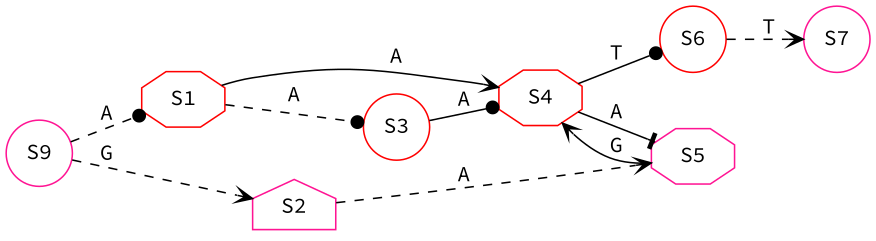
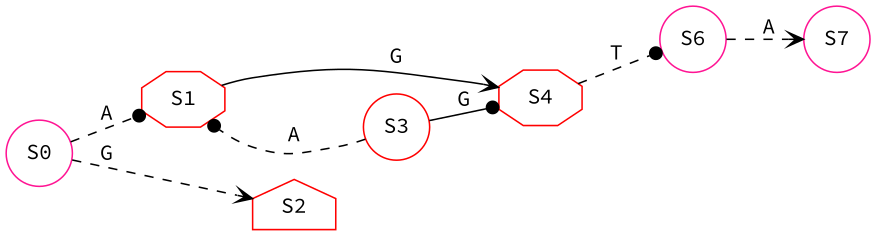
(769, 28) -> (769, 28)
(693, 39) -> (693, 39)
(397, 57) -> (397, 57)
(614, 70) -> (614, 70)
(464, 100) -> (464, 100)
(288, 113) -> (291, 154)
(39, 153) -> (39, 153)
(693, 156) -> none
(294, 207) -> (294, 207)
